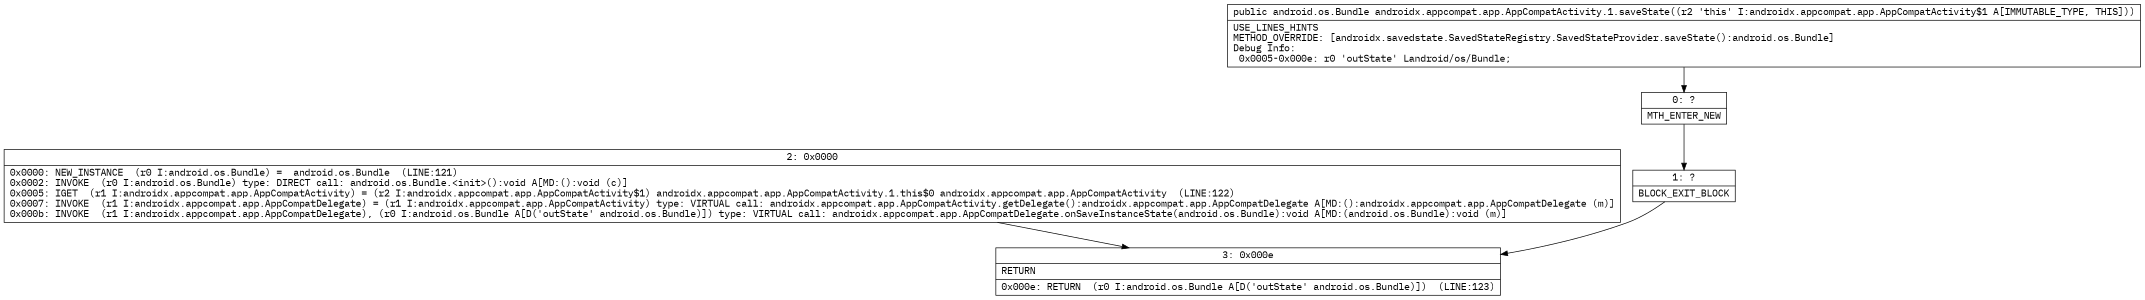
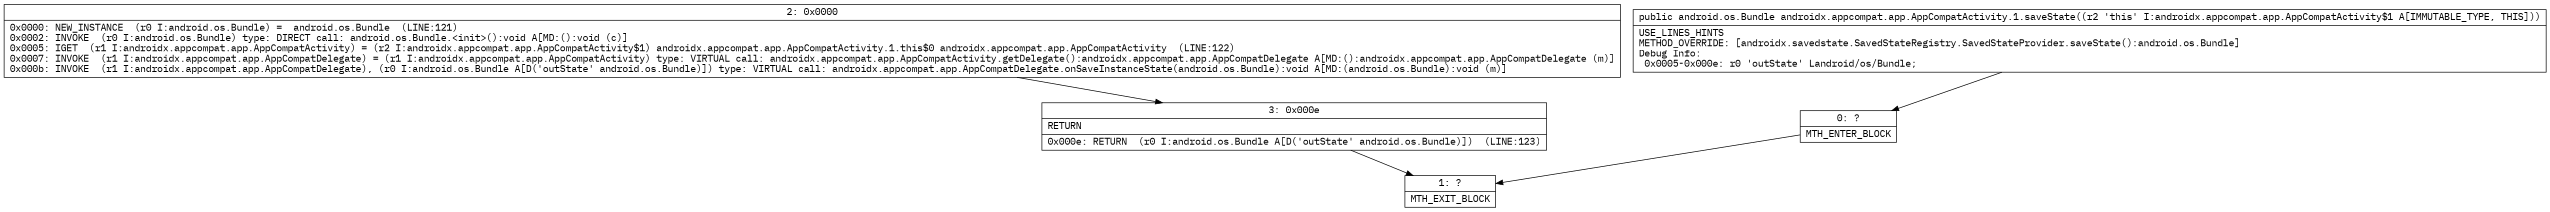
(1684, 116) -> (1848, 134)
(1684, 194) -> (1450, 199)
(1589, 235) -> (1379, 162)
